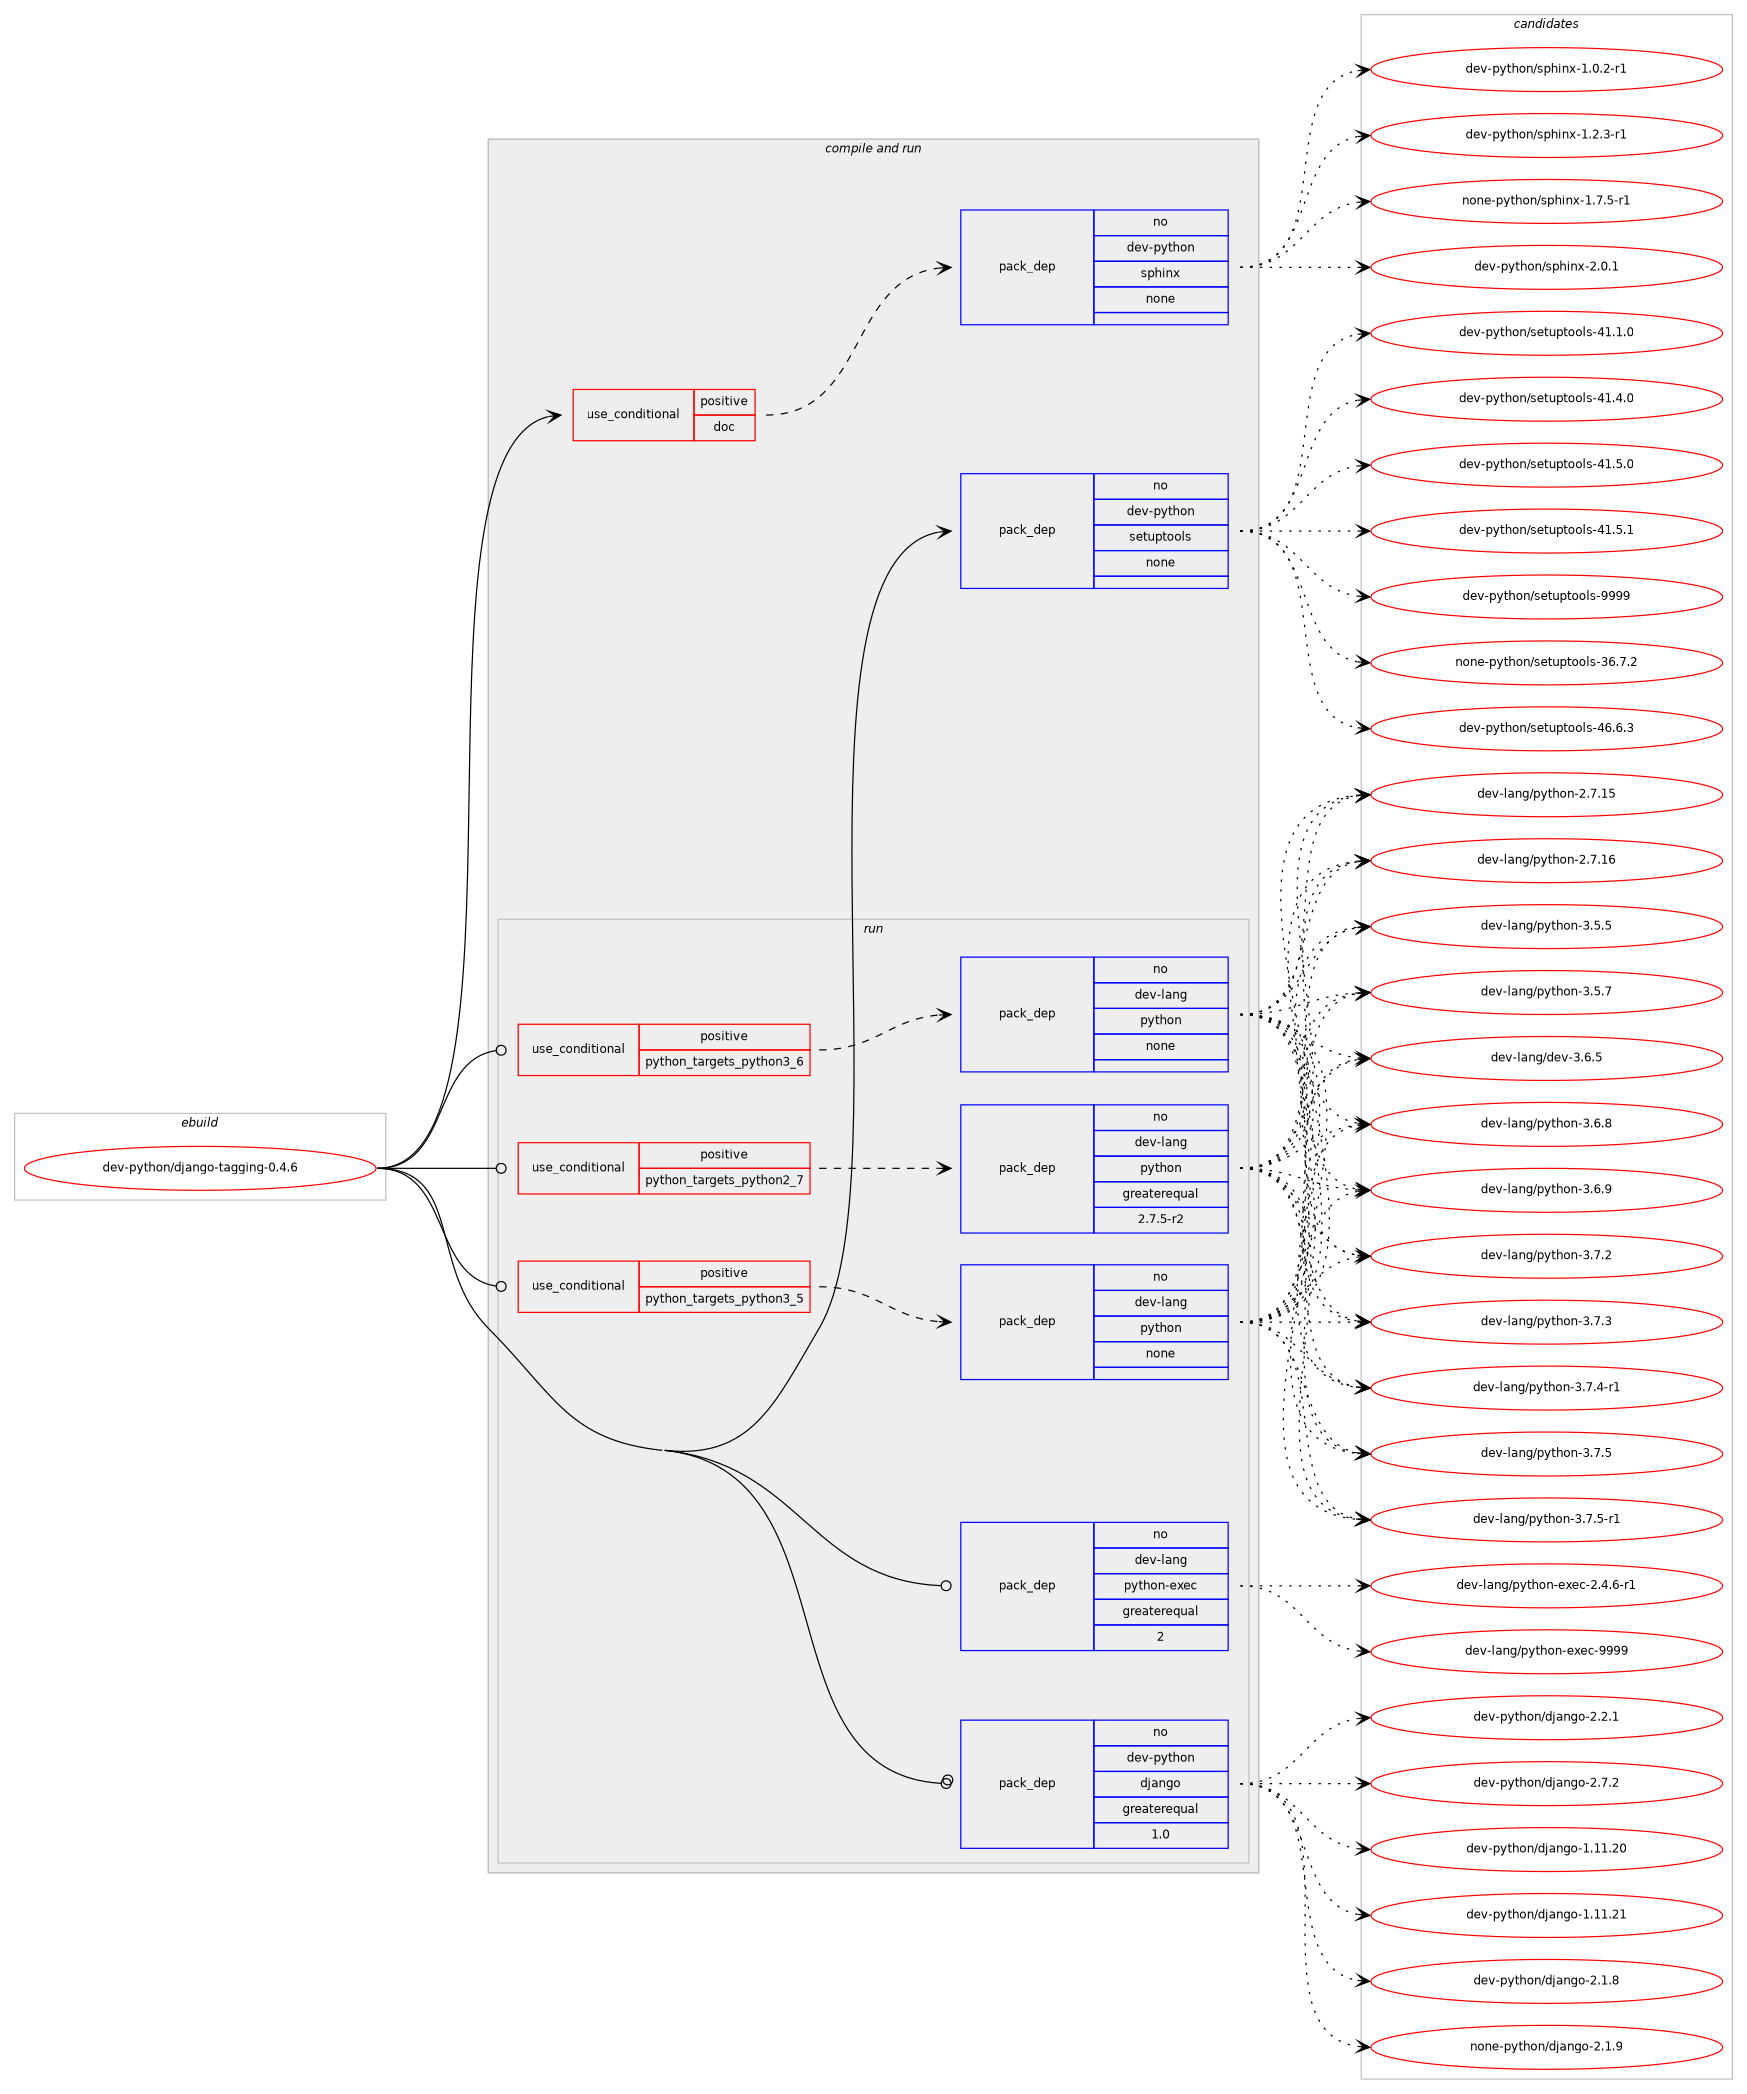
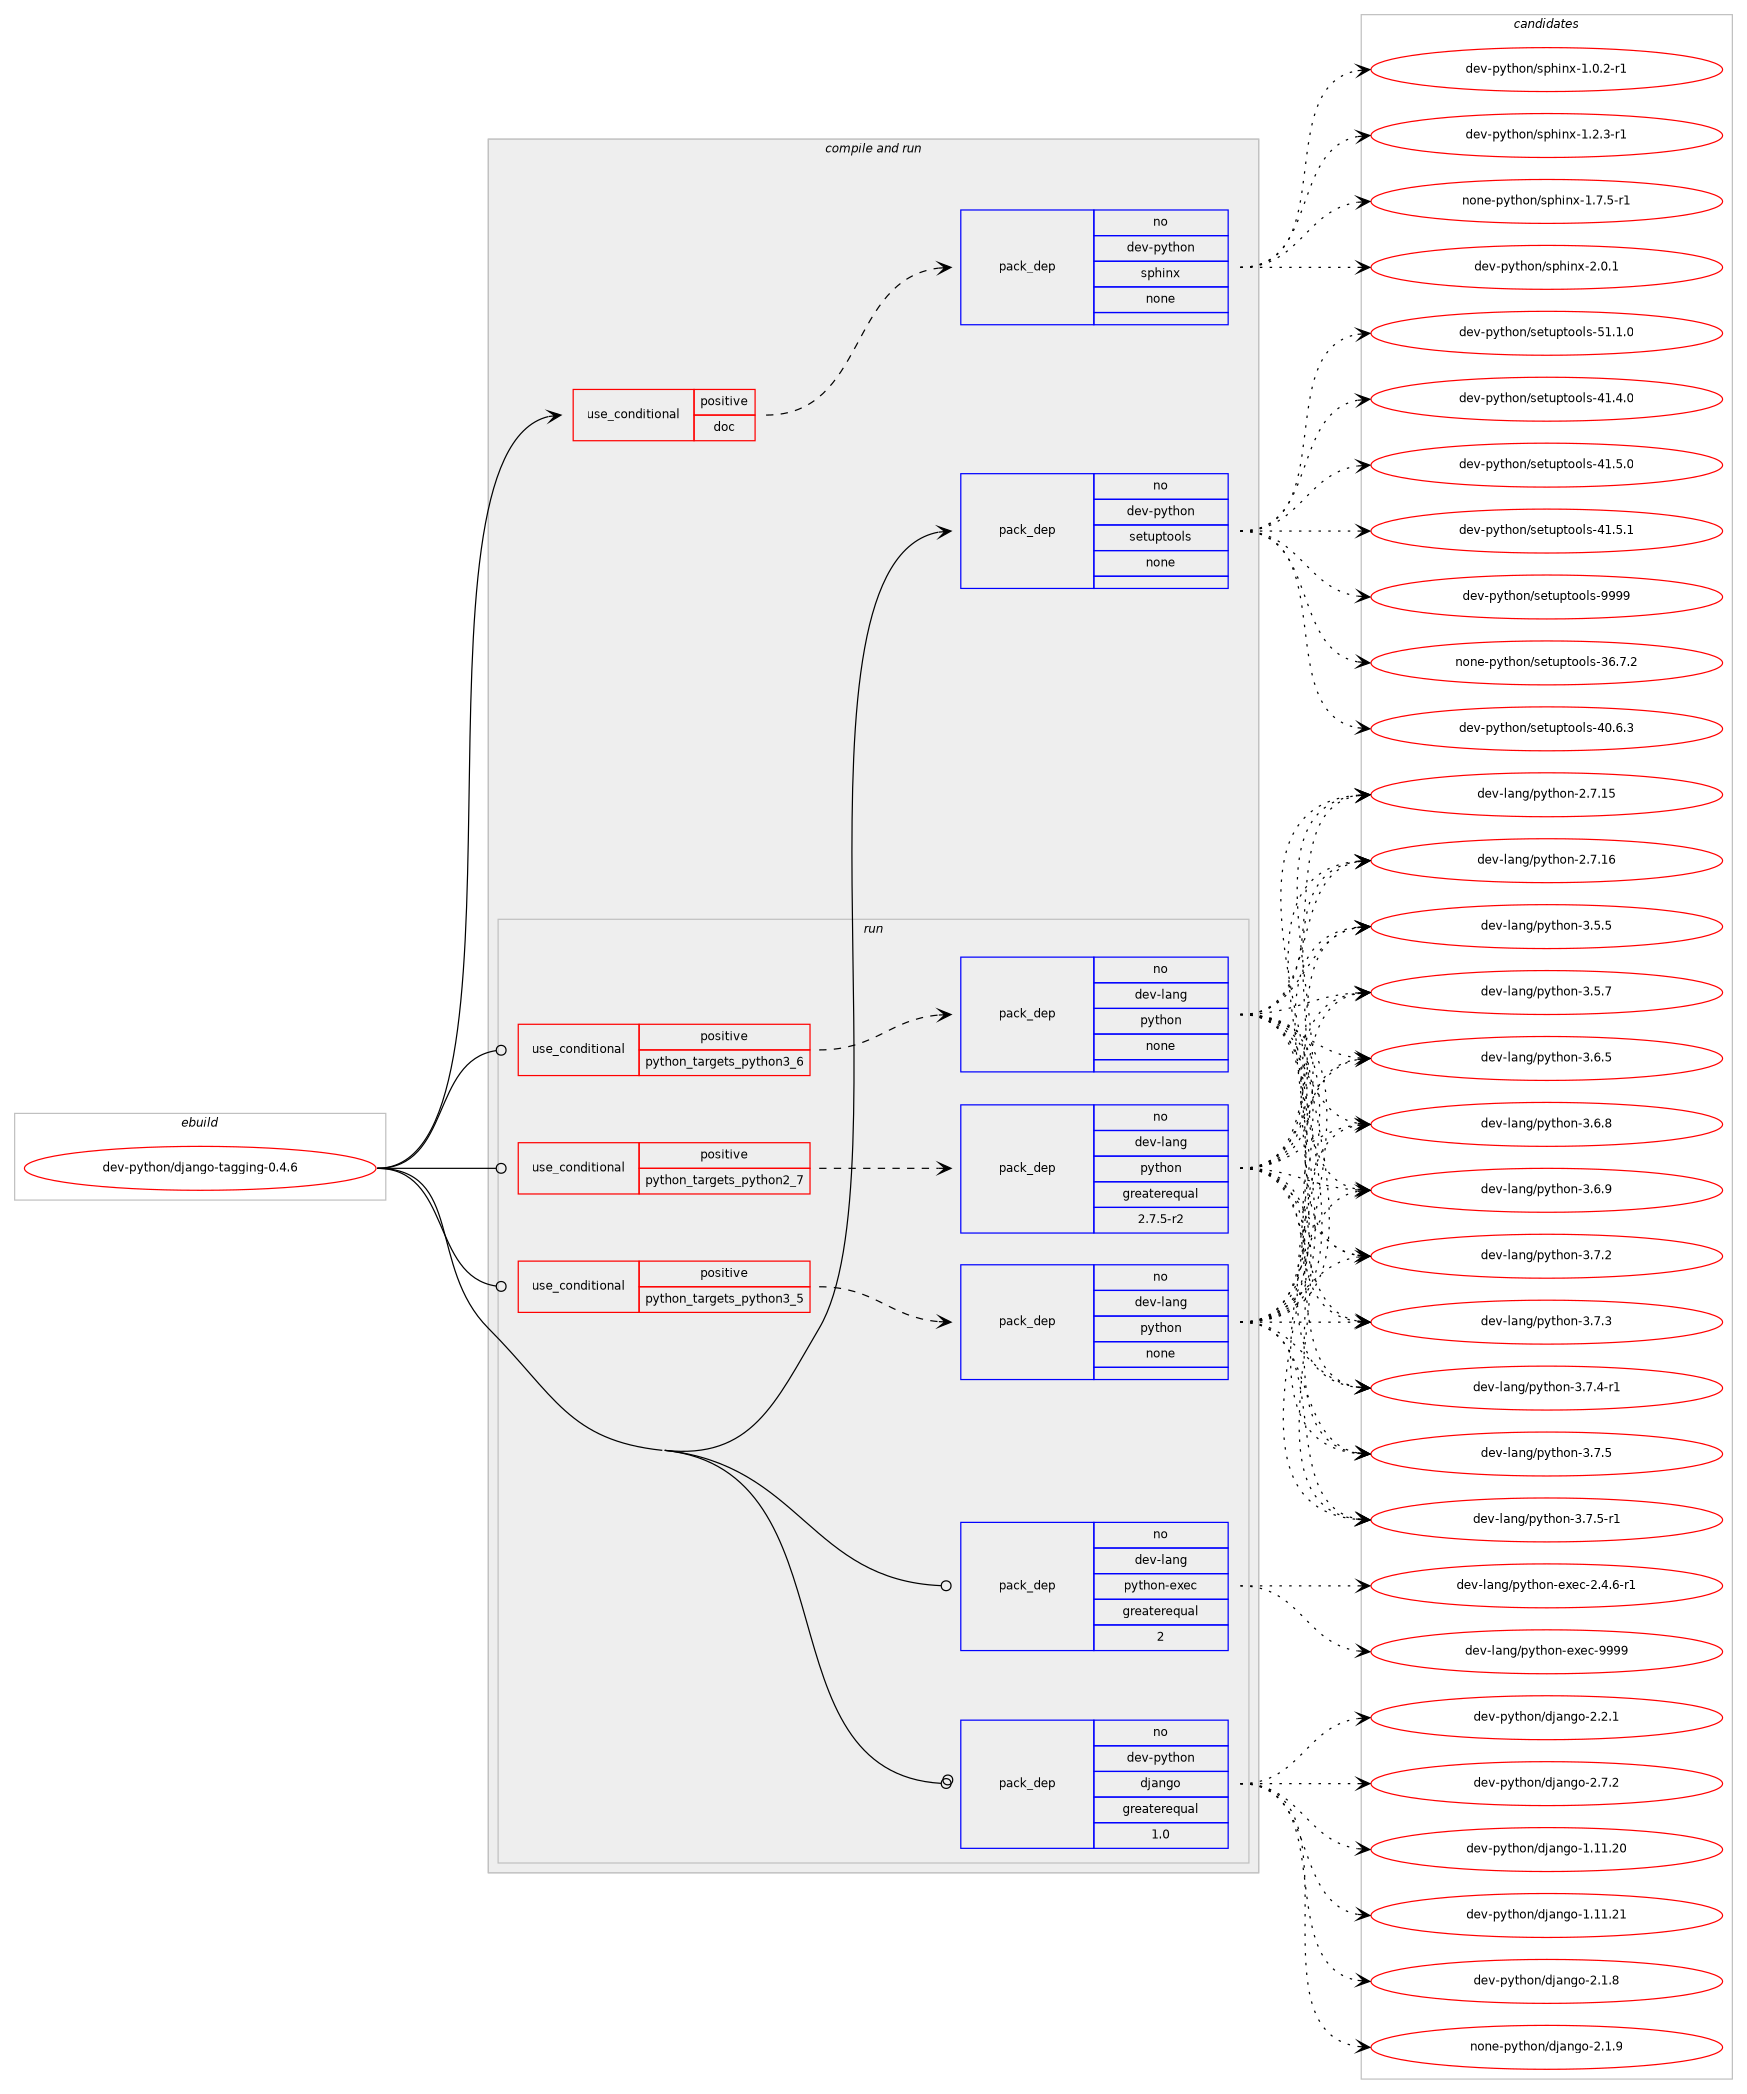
(1547, 333) -> (1547, 333)
(1547, 729) -> (1547, 729)
(1547, 1058) -> (1547, 1058)
